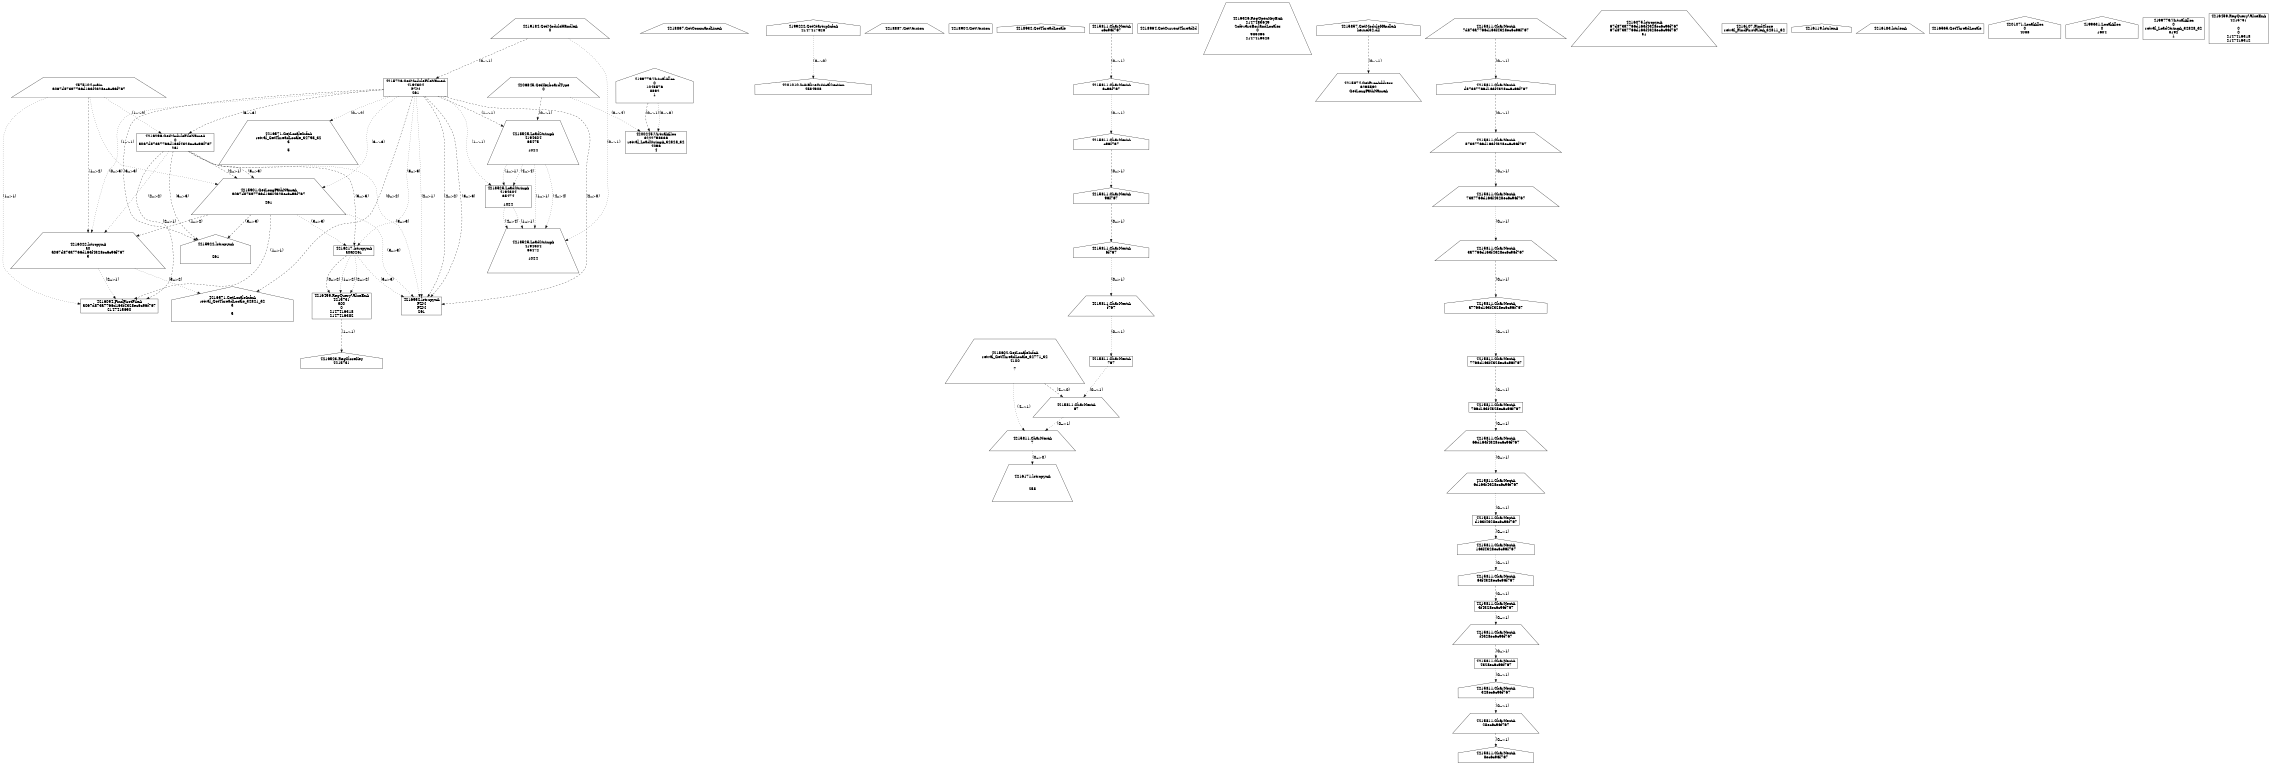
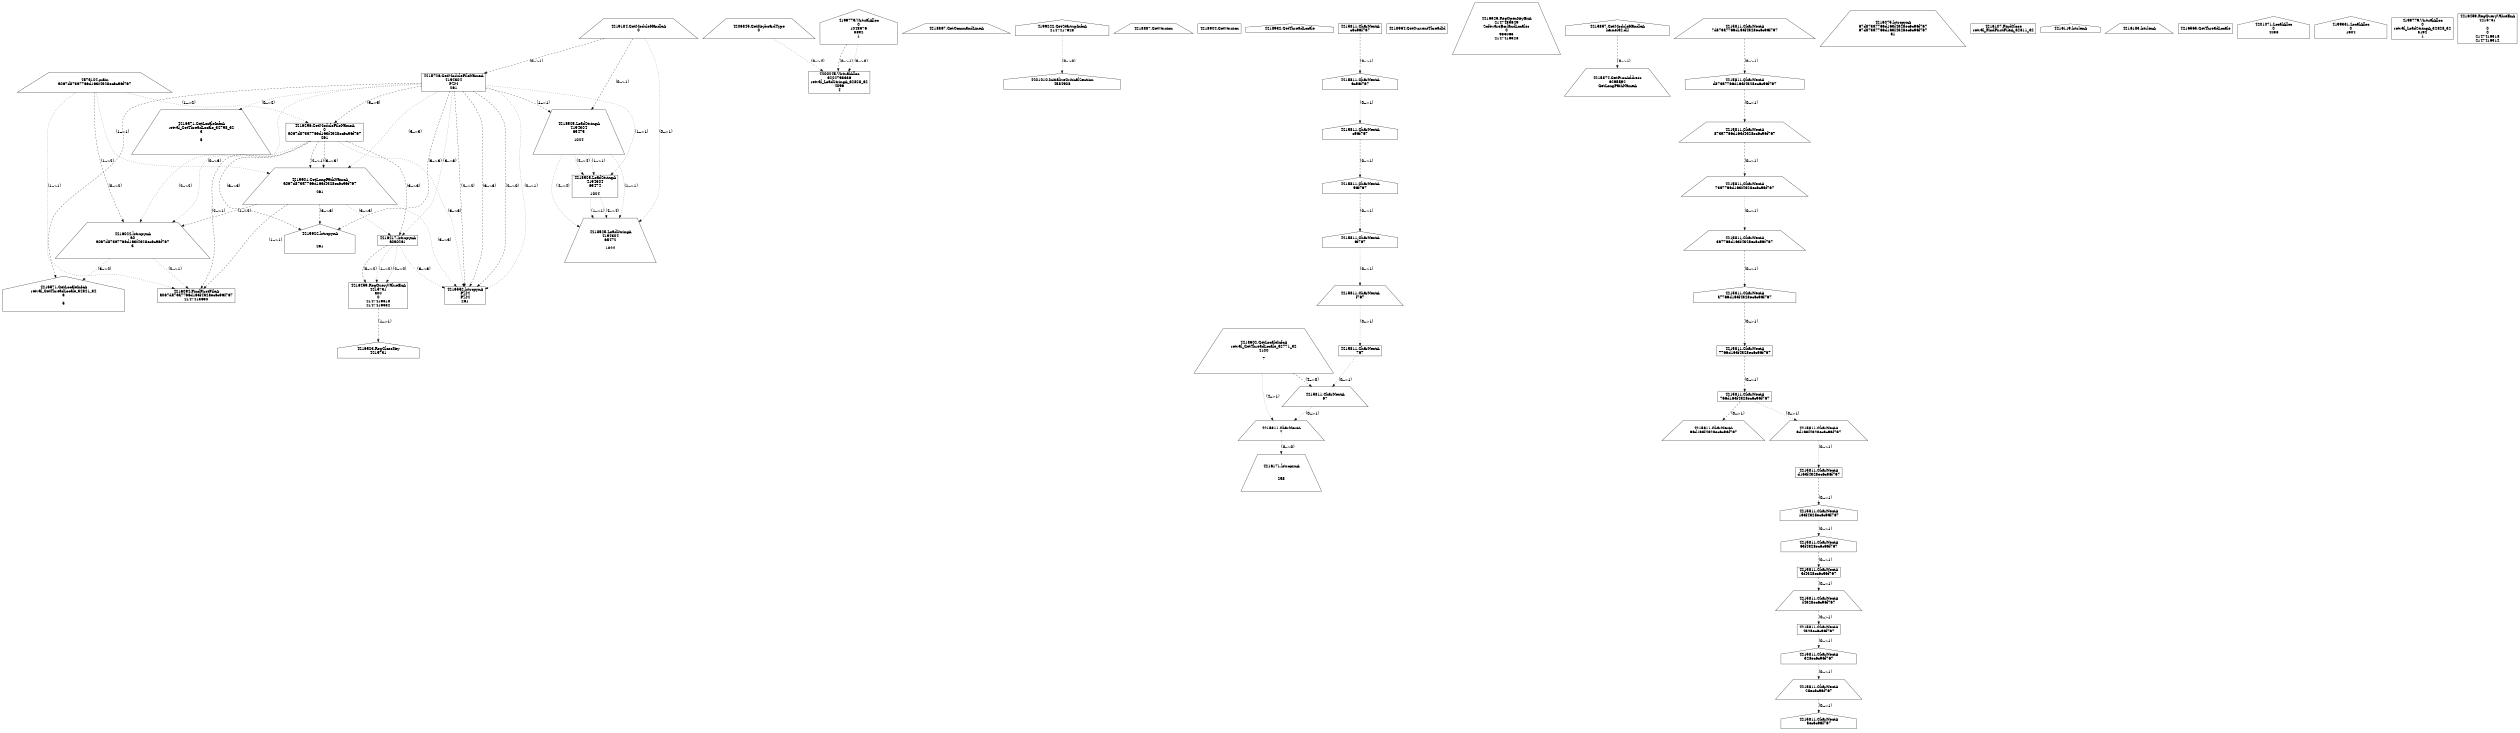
(540, 107) -> (613, 73)
(1496, 333) -> (1745, 323)
(1496, 461) -> (1775, 411)
(1496, 617) -> (1819, 583)
